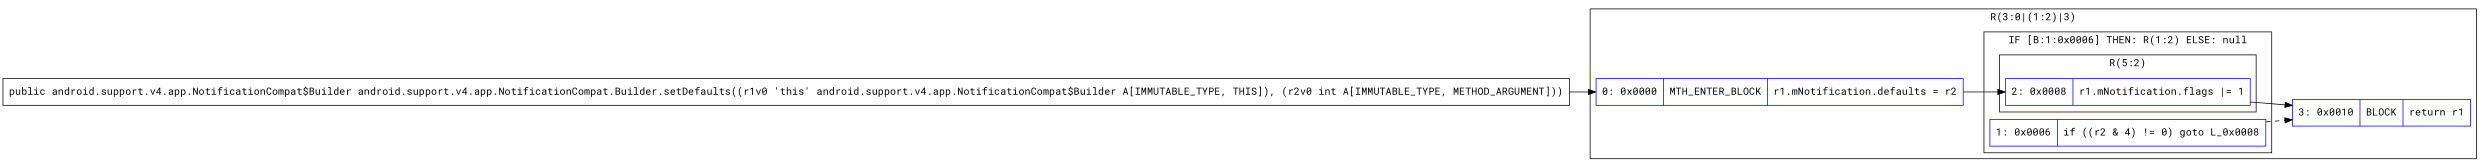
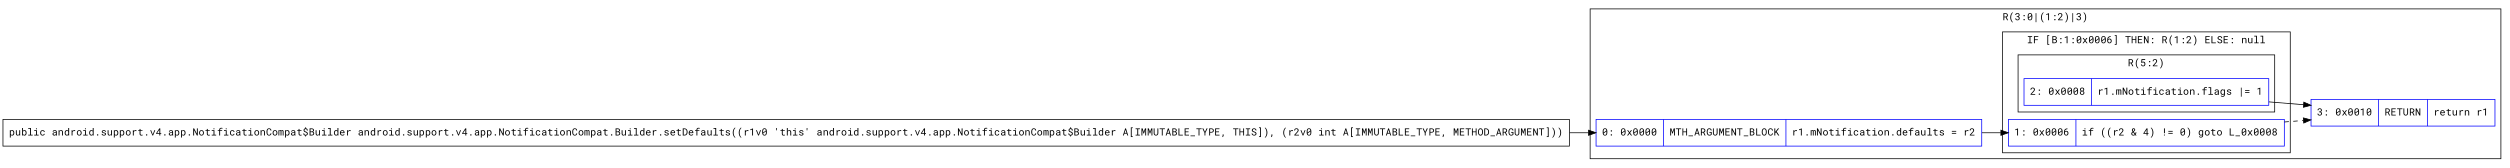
(1715, 92) -> (1725, 132)
(1979, 92) -> (1991, 133)
(2381, 112) -> (2403, 112)
